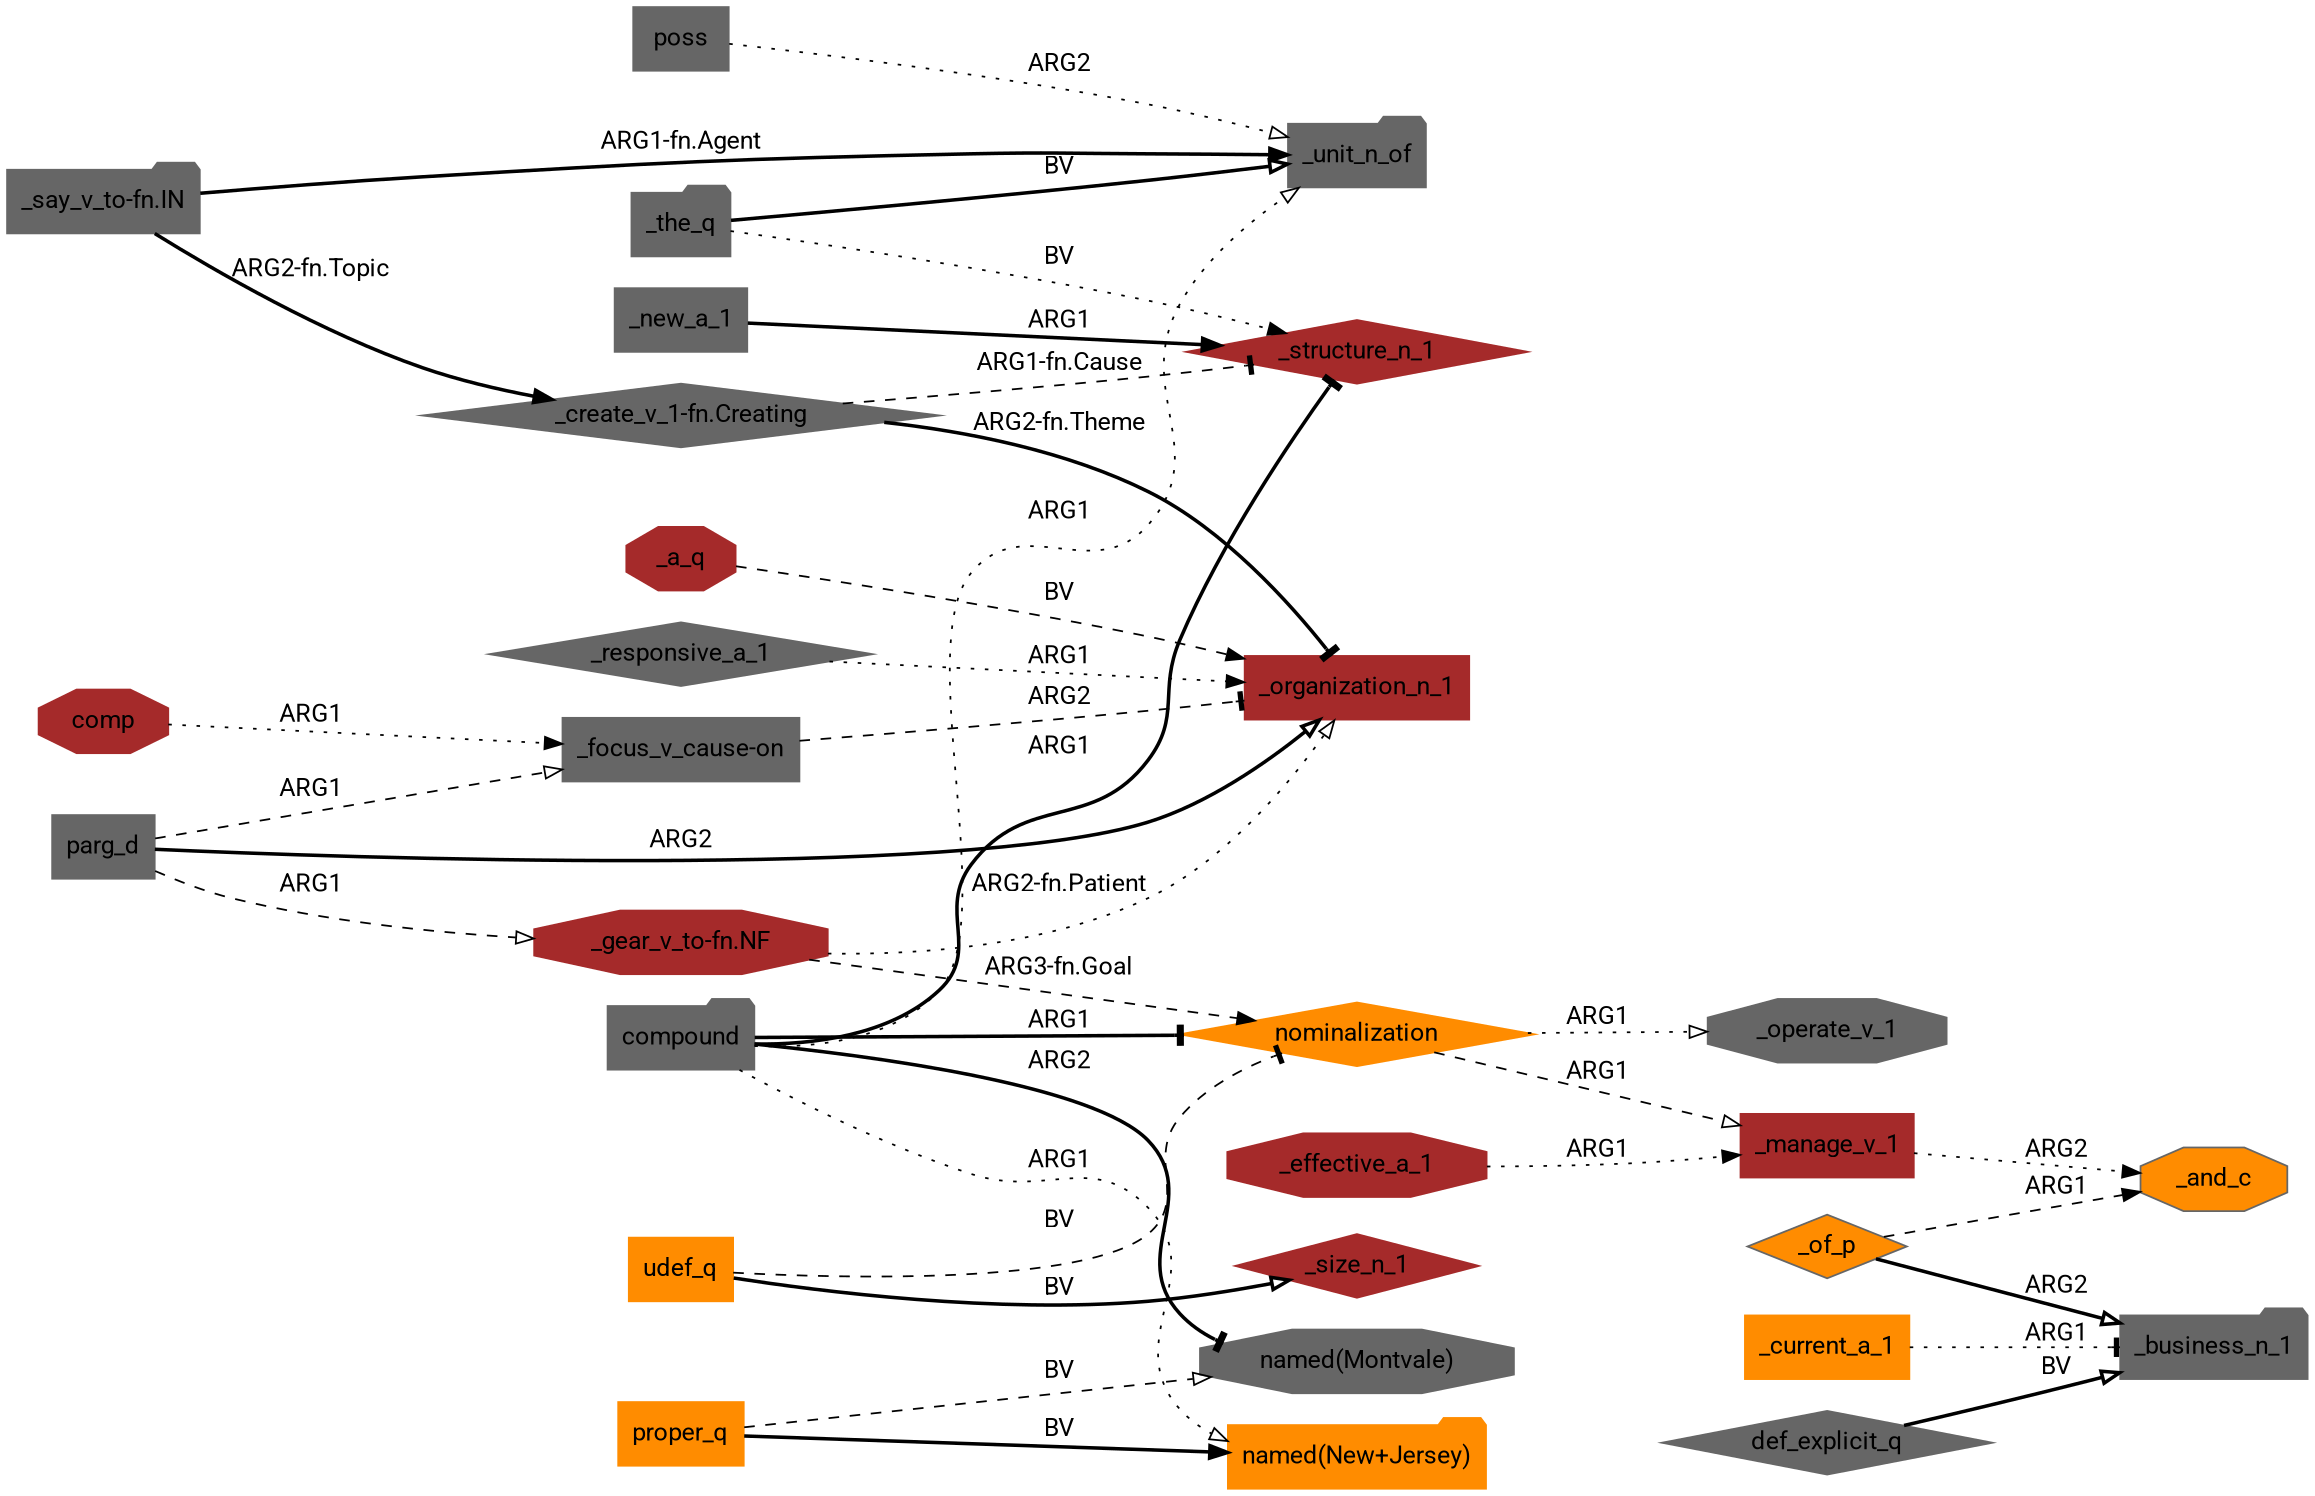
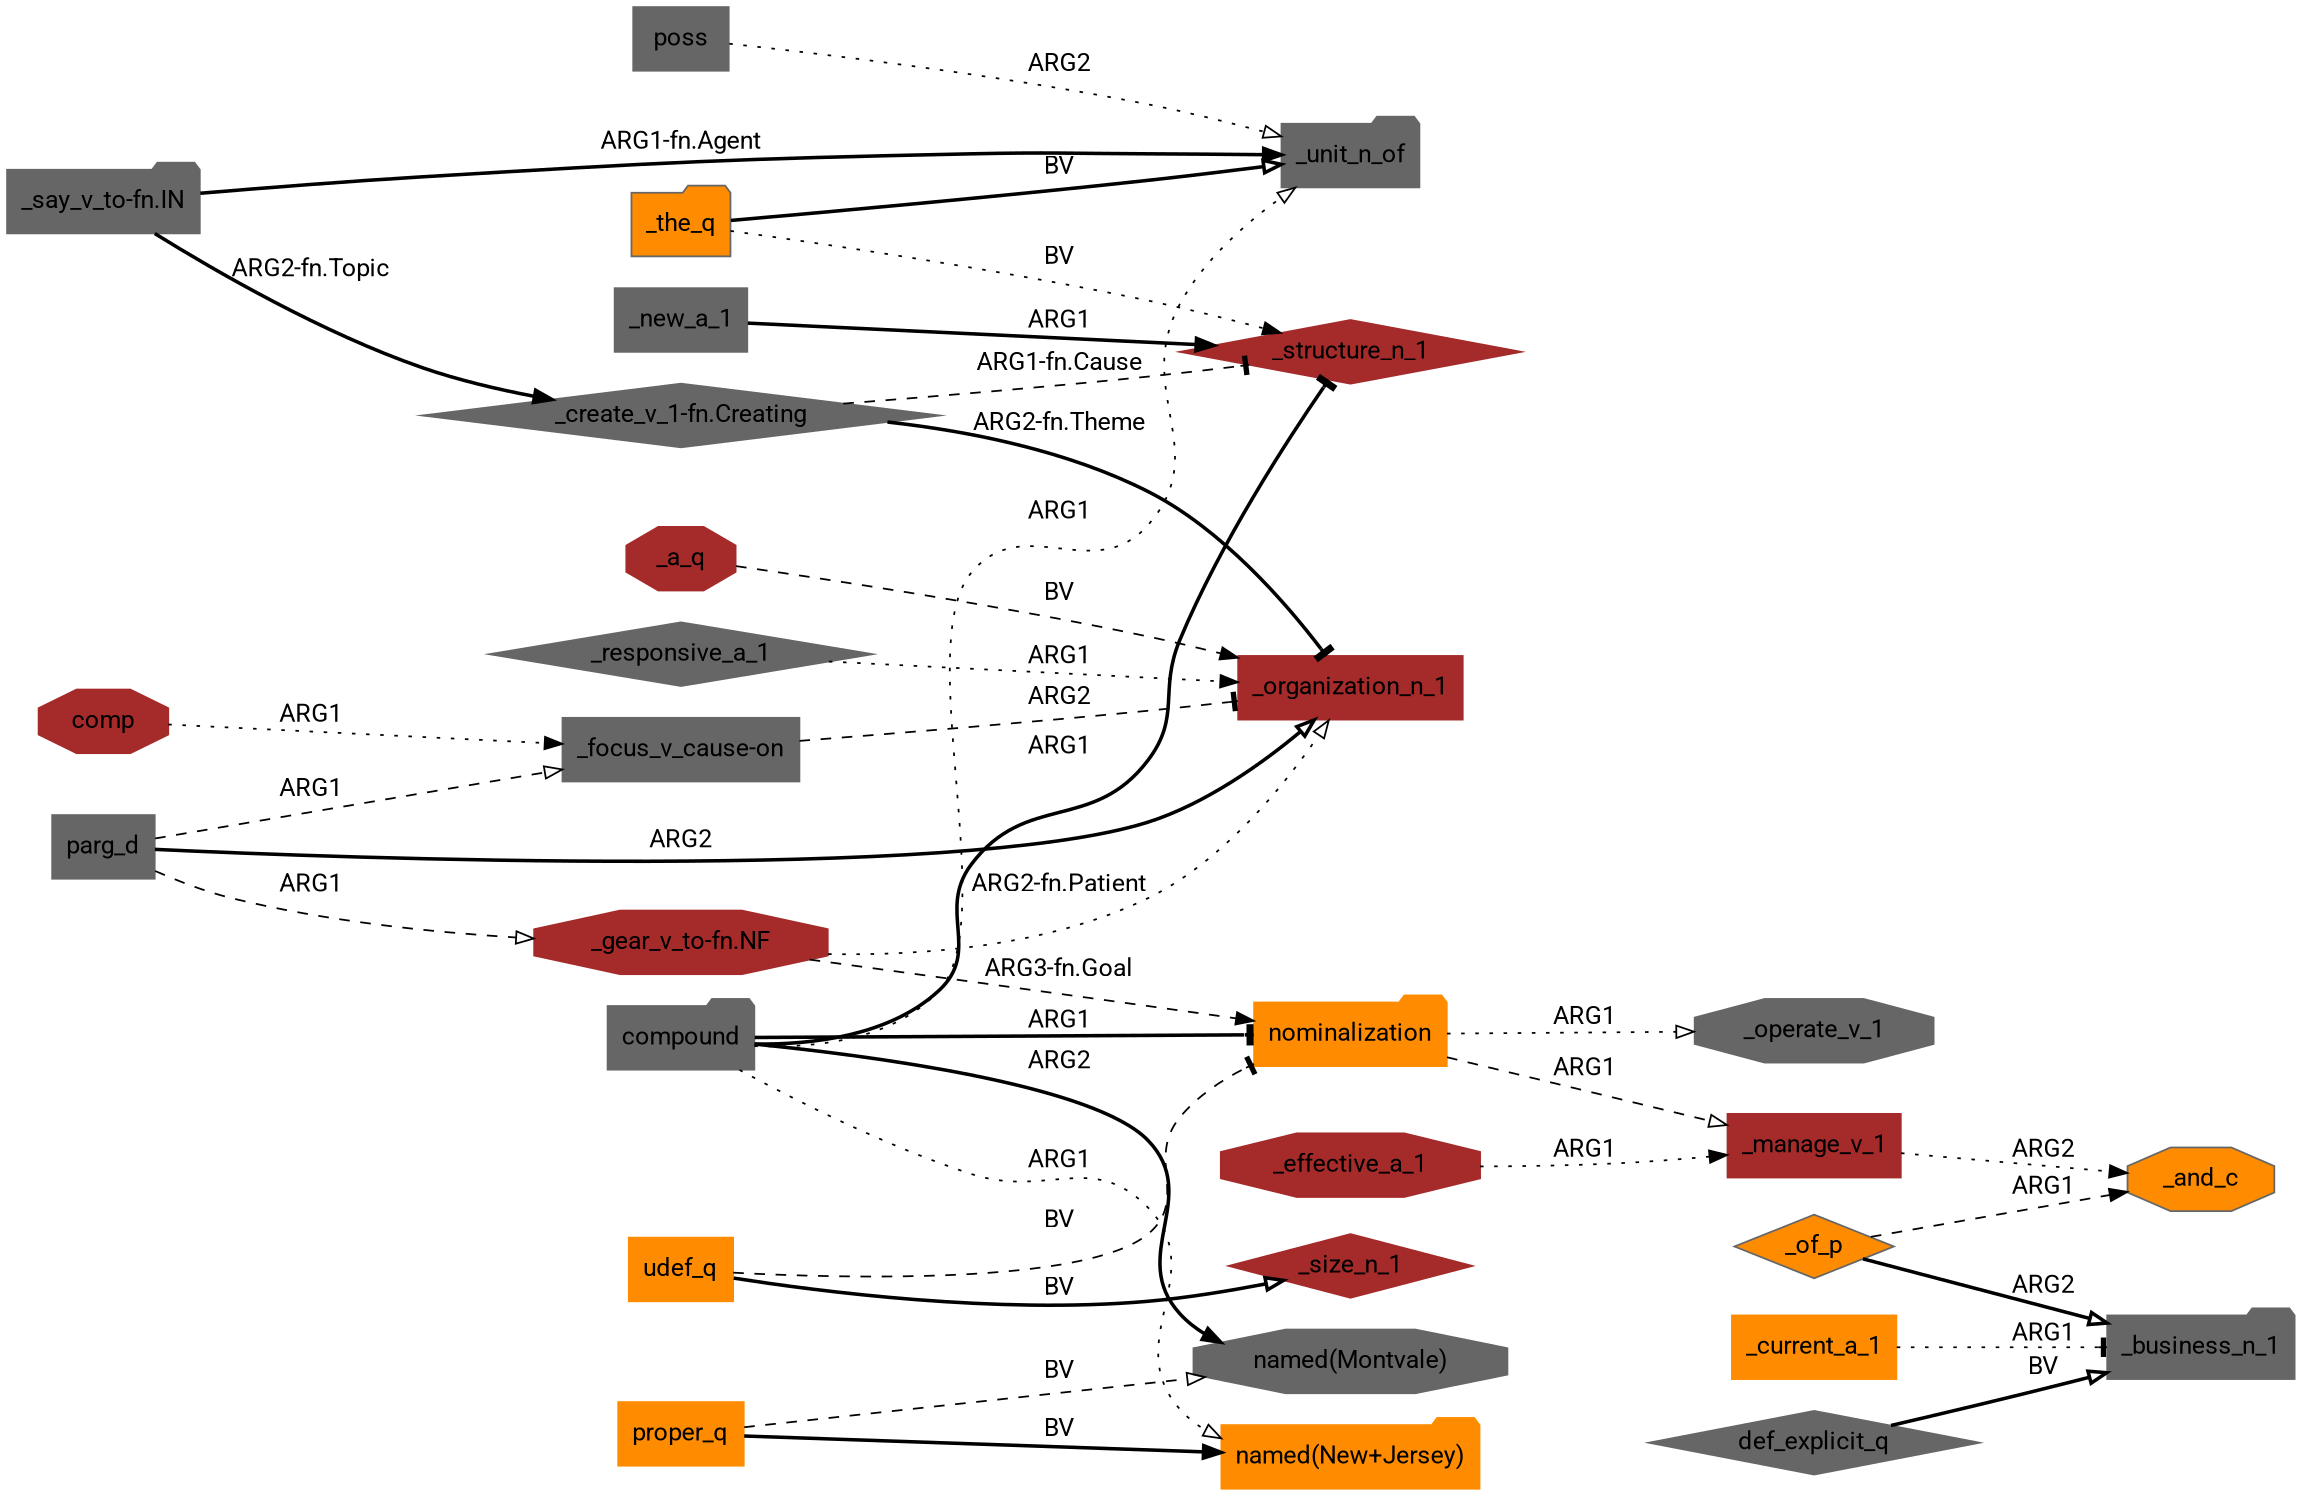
(681, 225) -> (681, 225)
(1357, 1034) -> (1350, 1034)
(1068, 1100) -> (1062, 1098)
